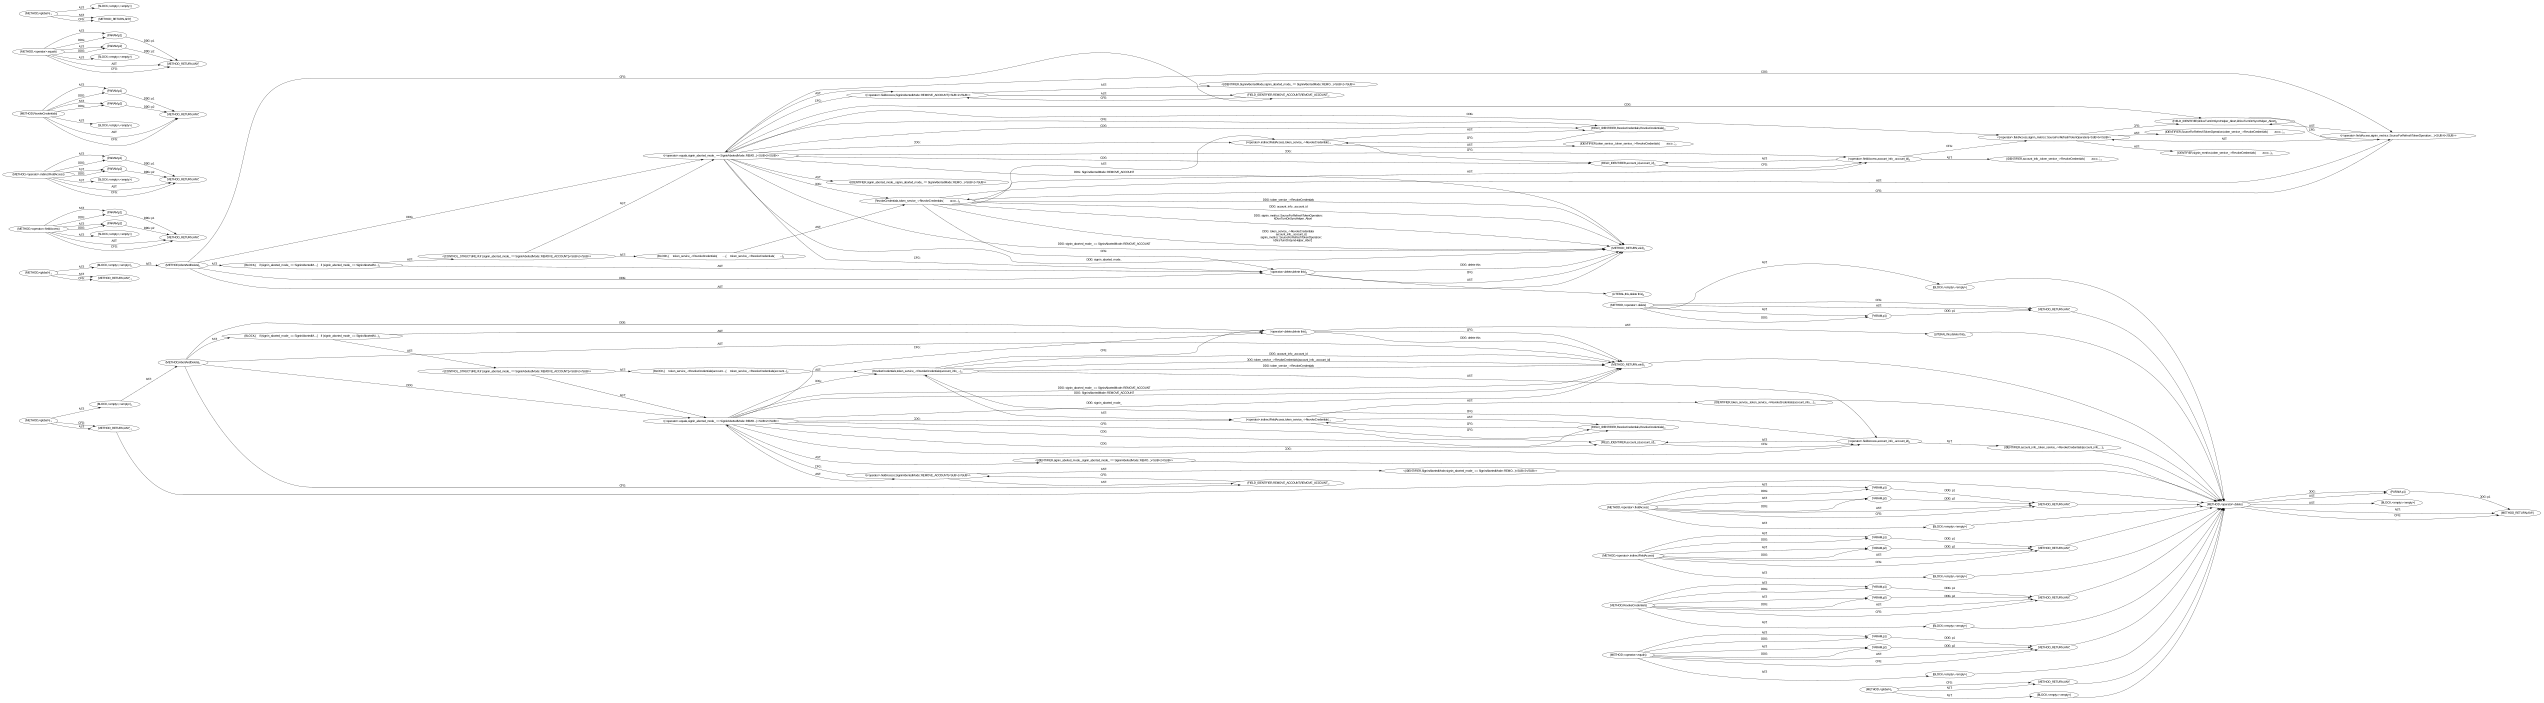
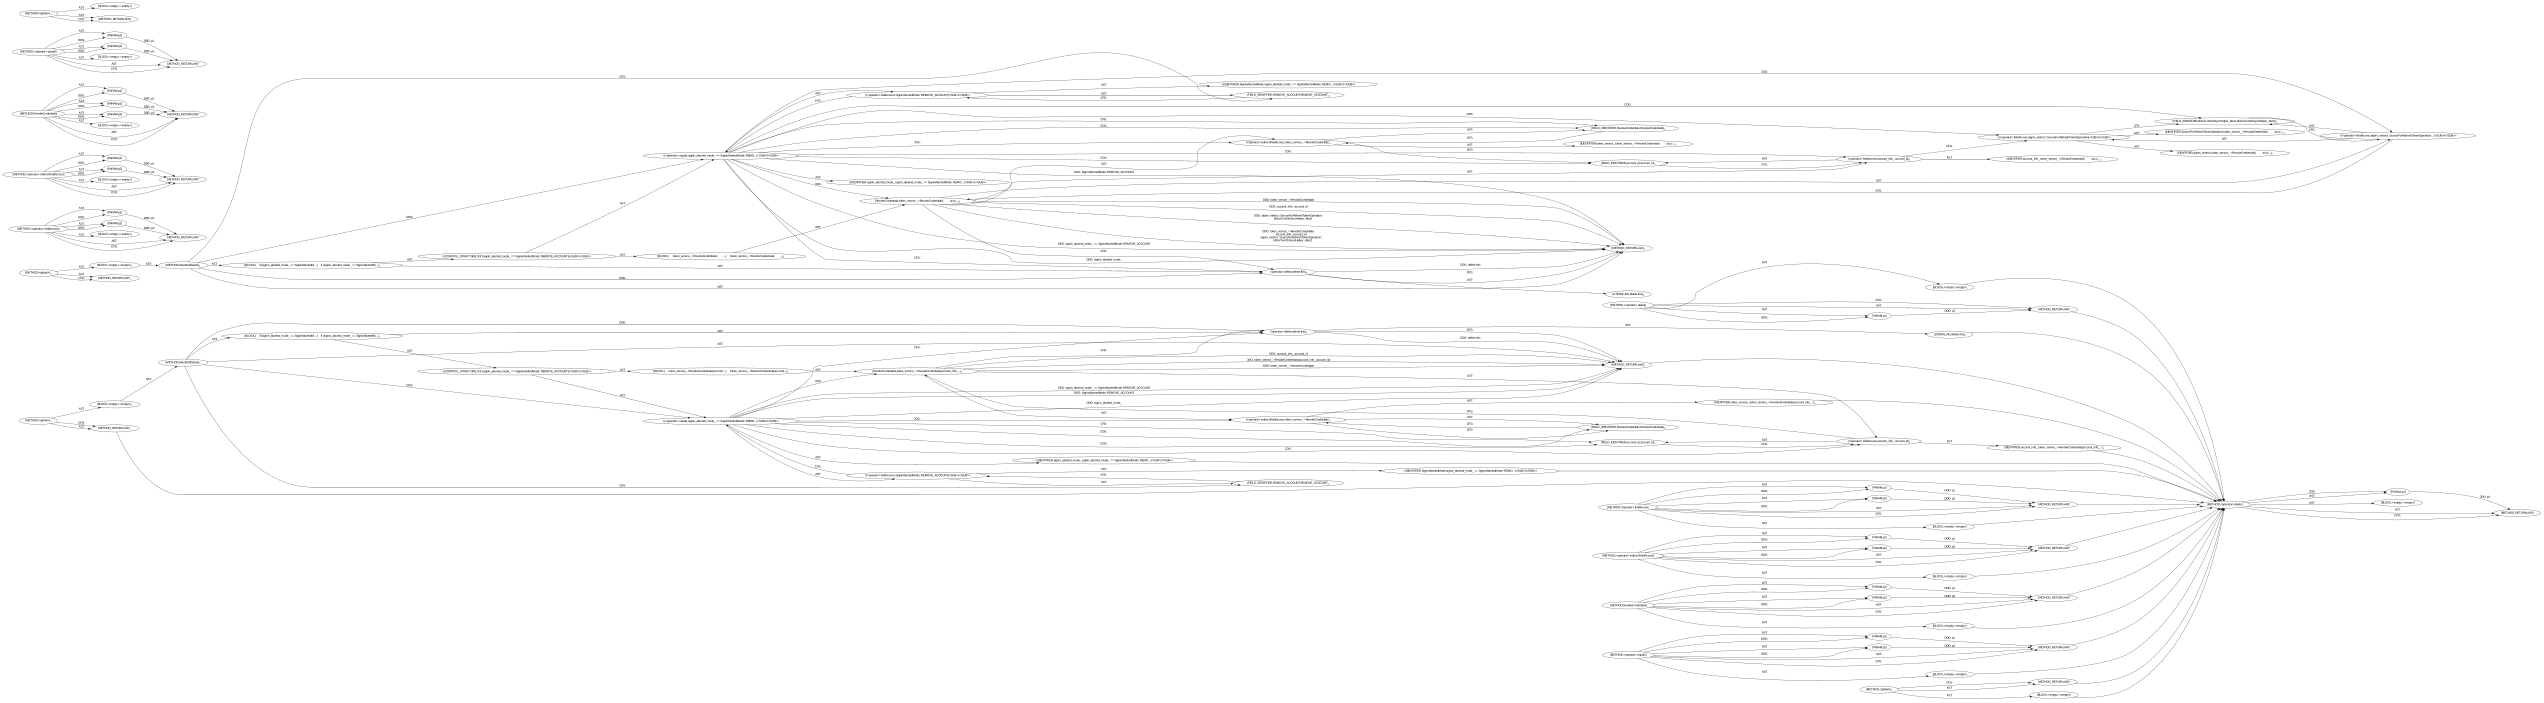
none -> (115, 115)
